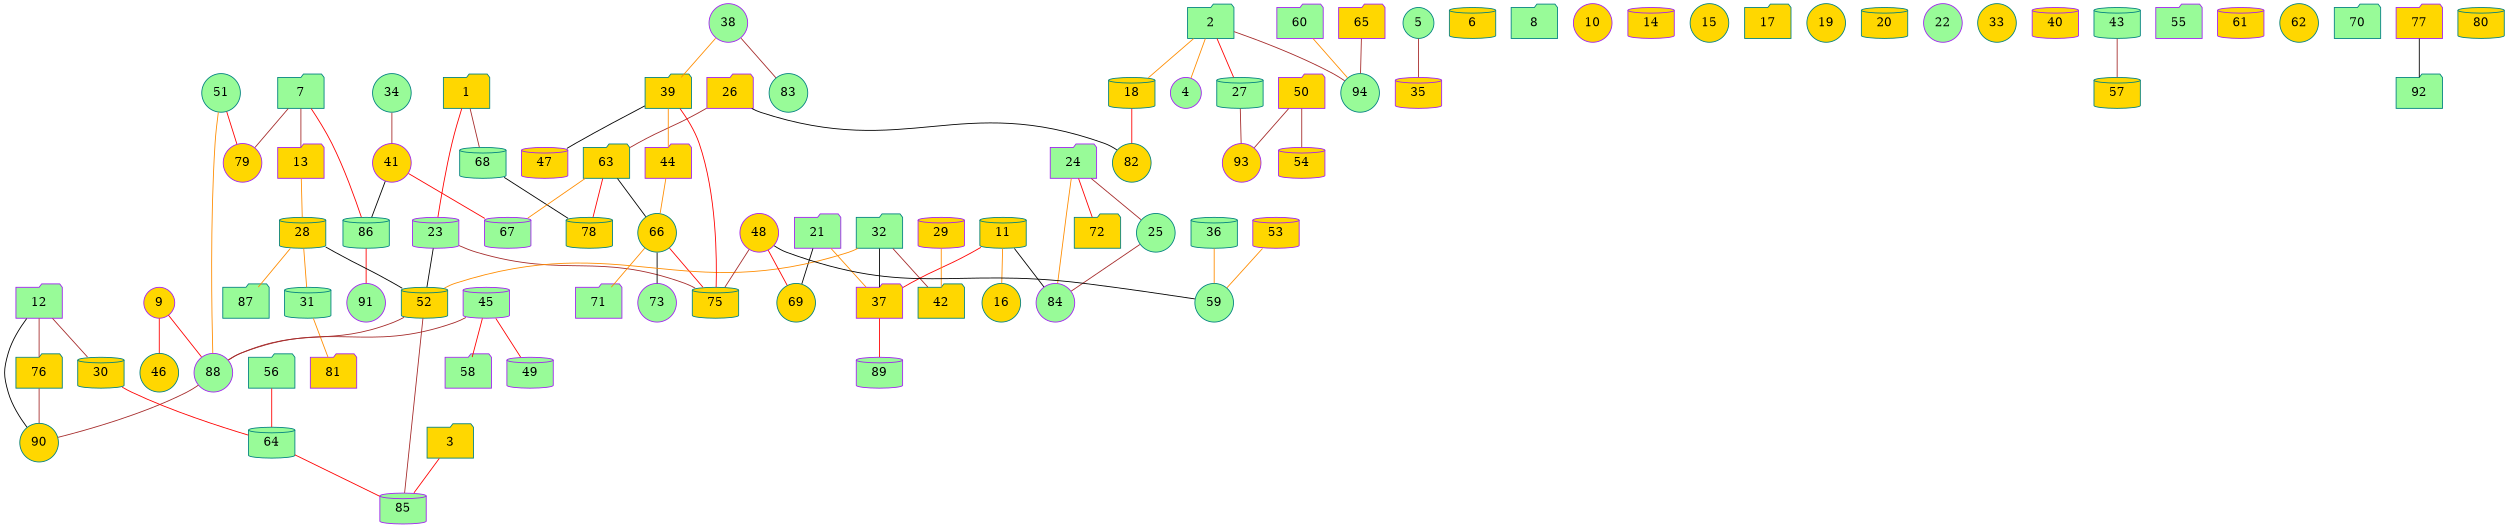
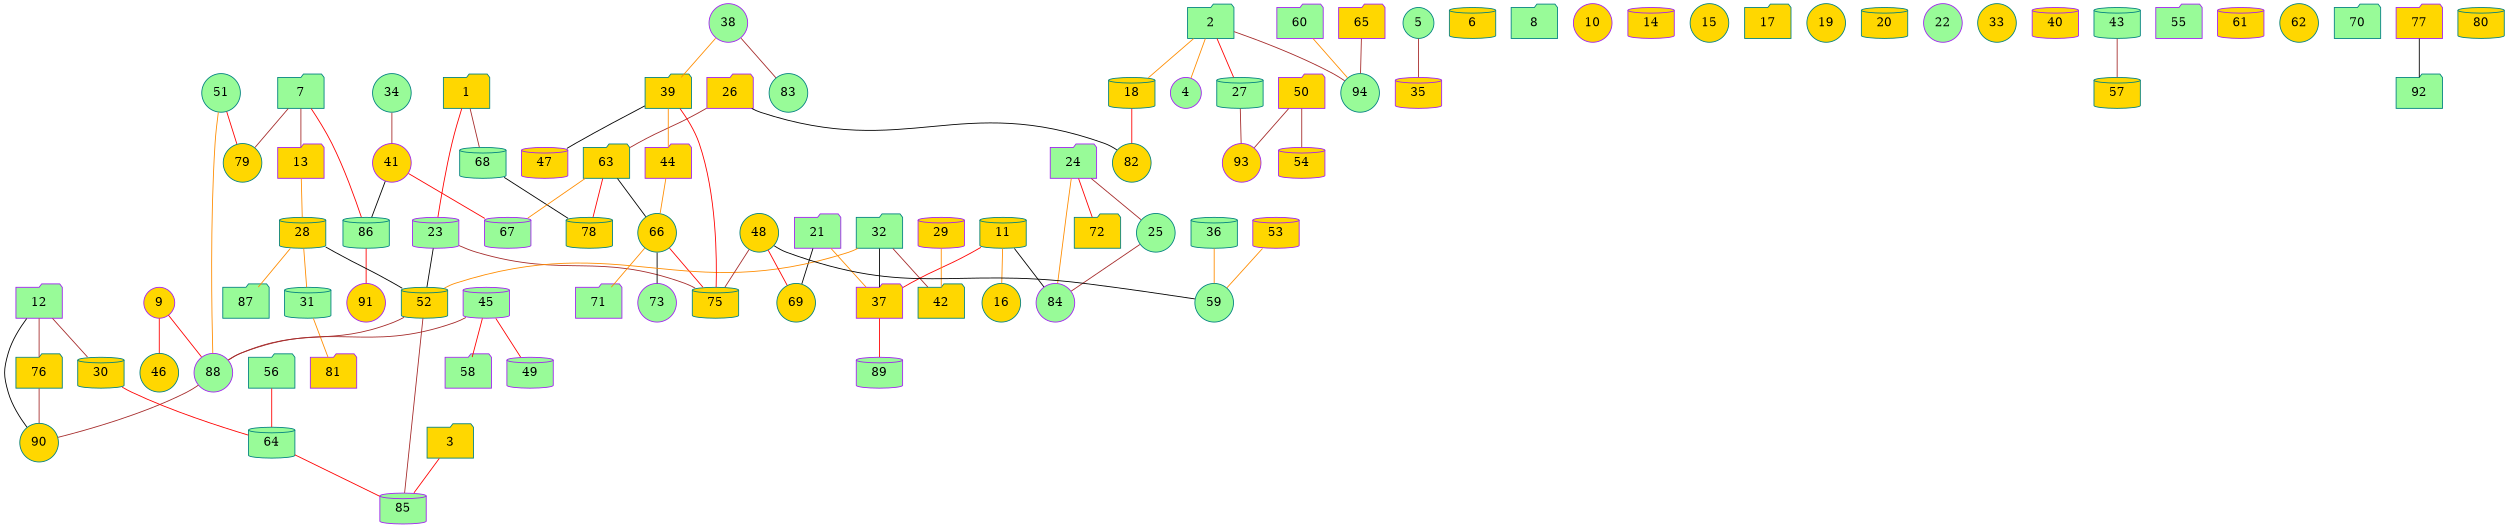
(243, 163) -> (243, 163)
(759, 233) -> (759, 233)
(366, 303) -> (366, 303)
